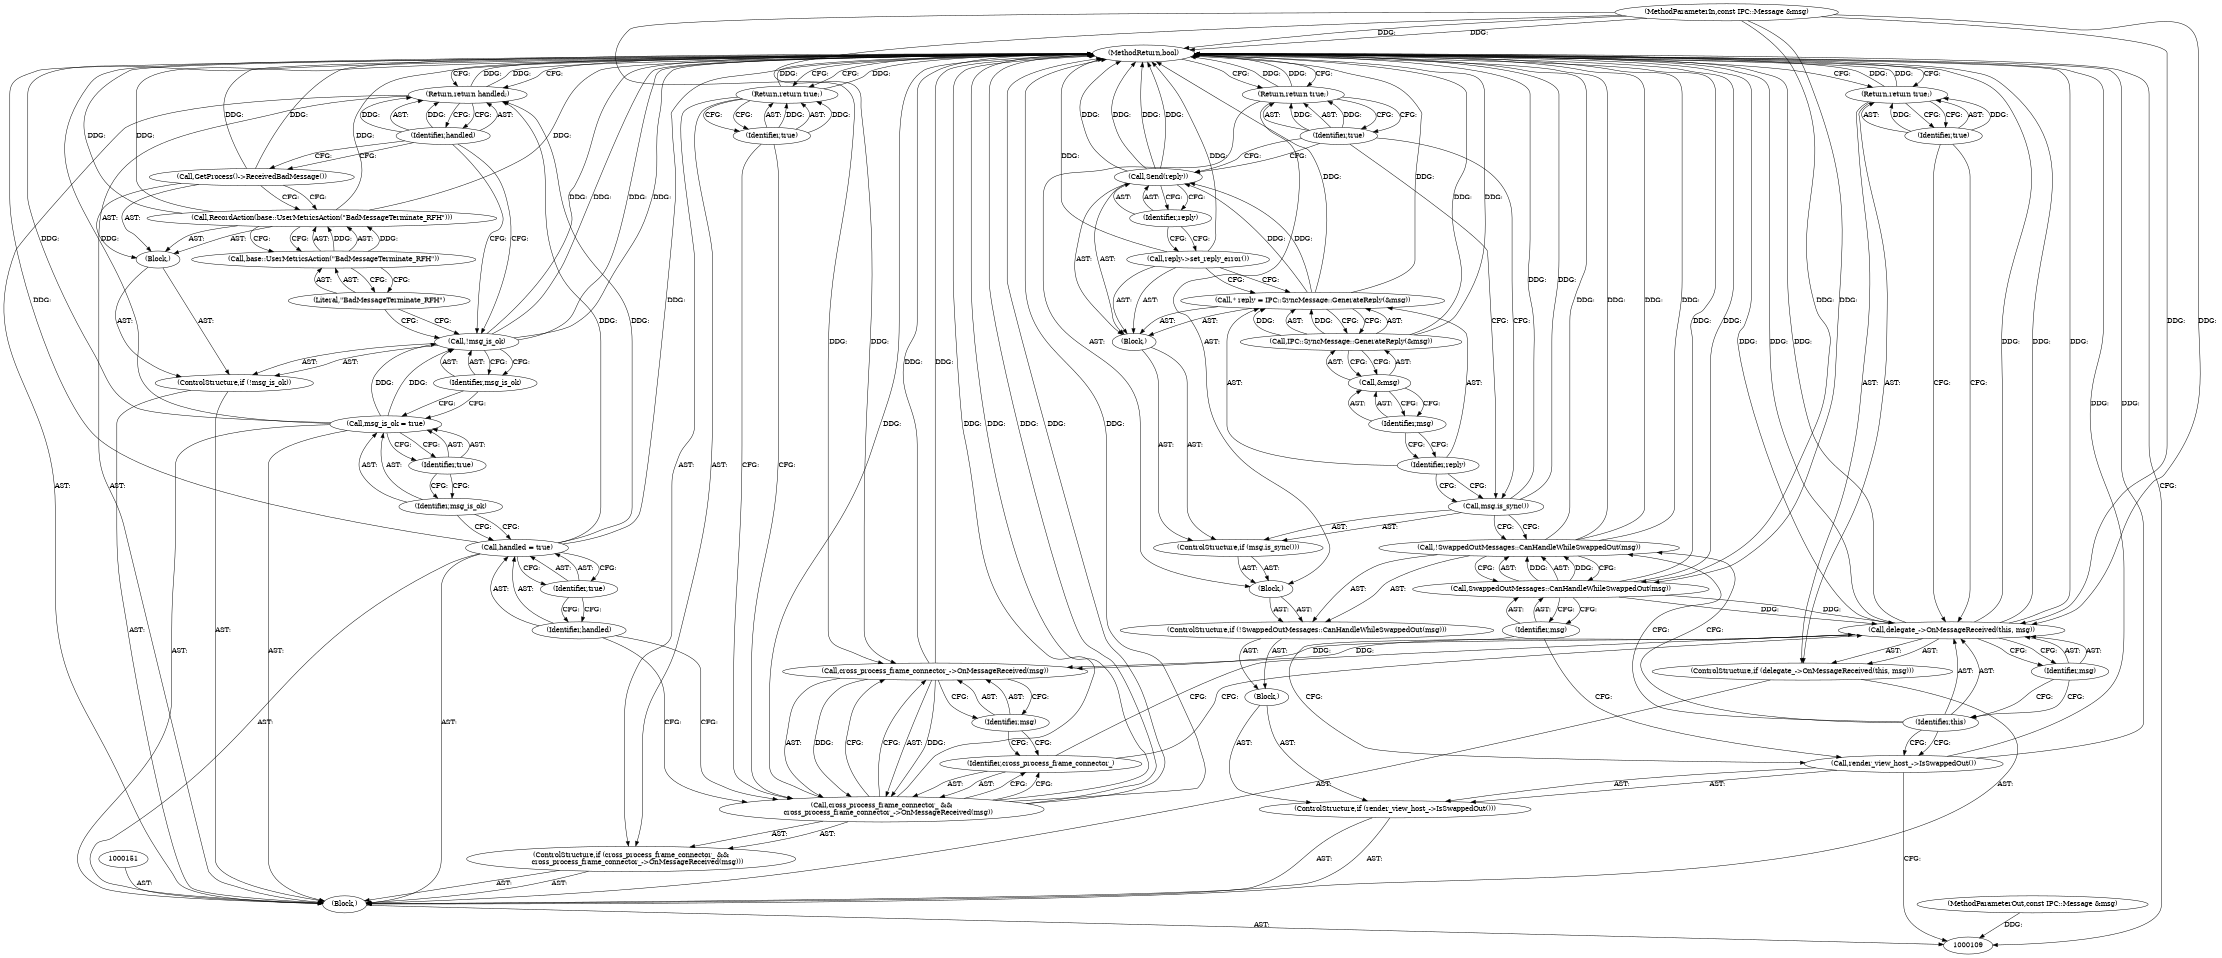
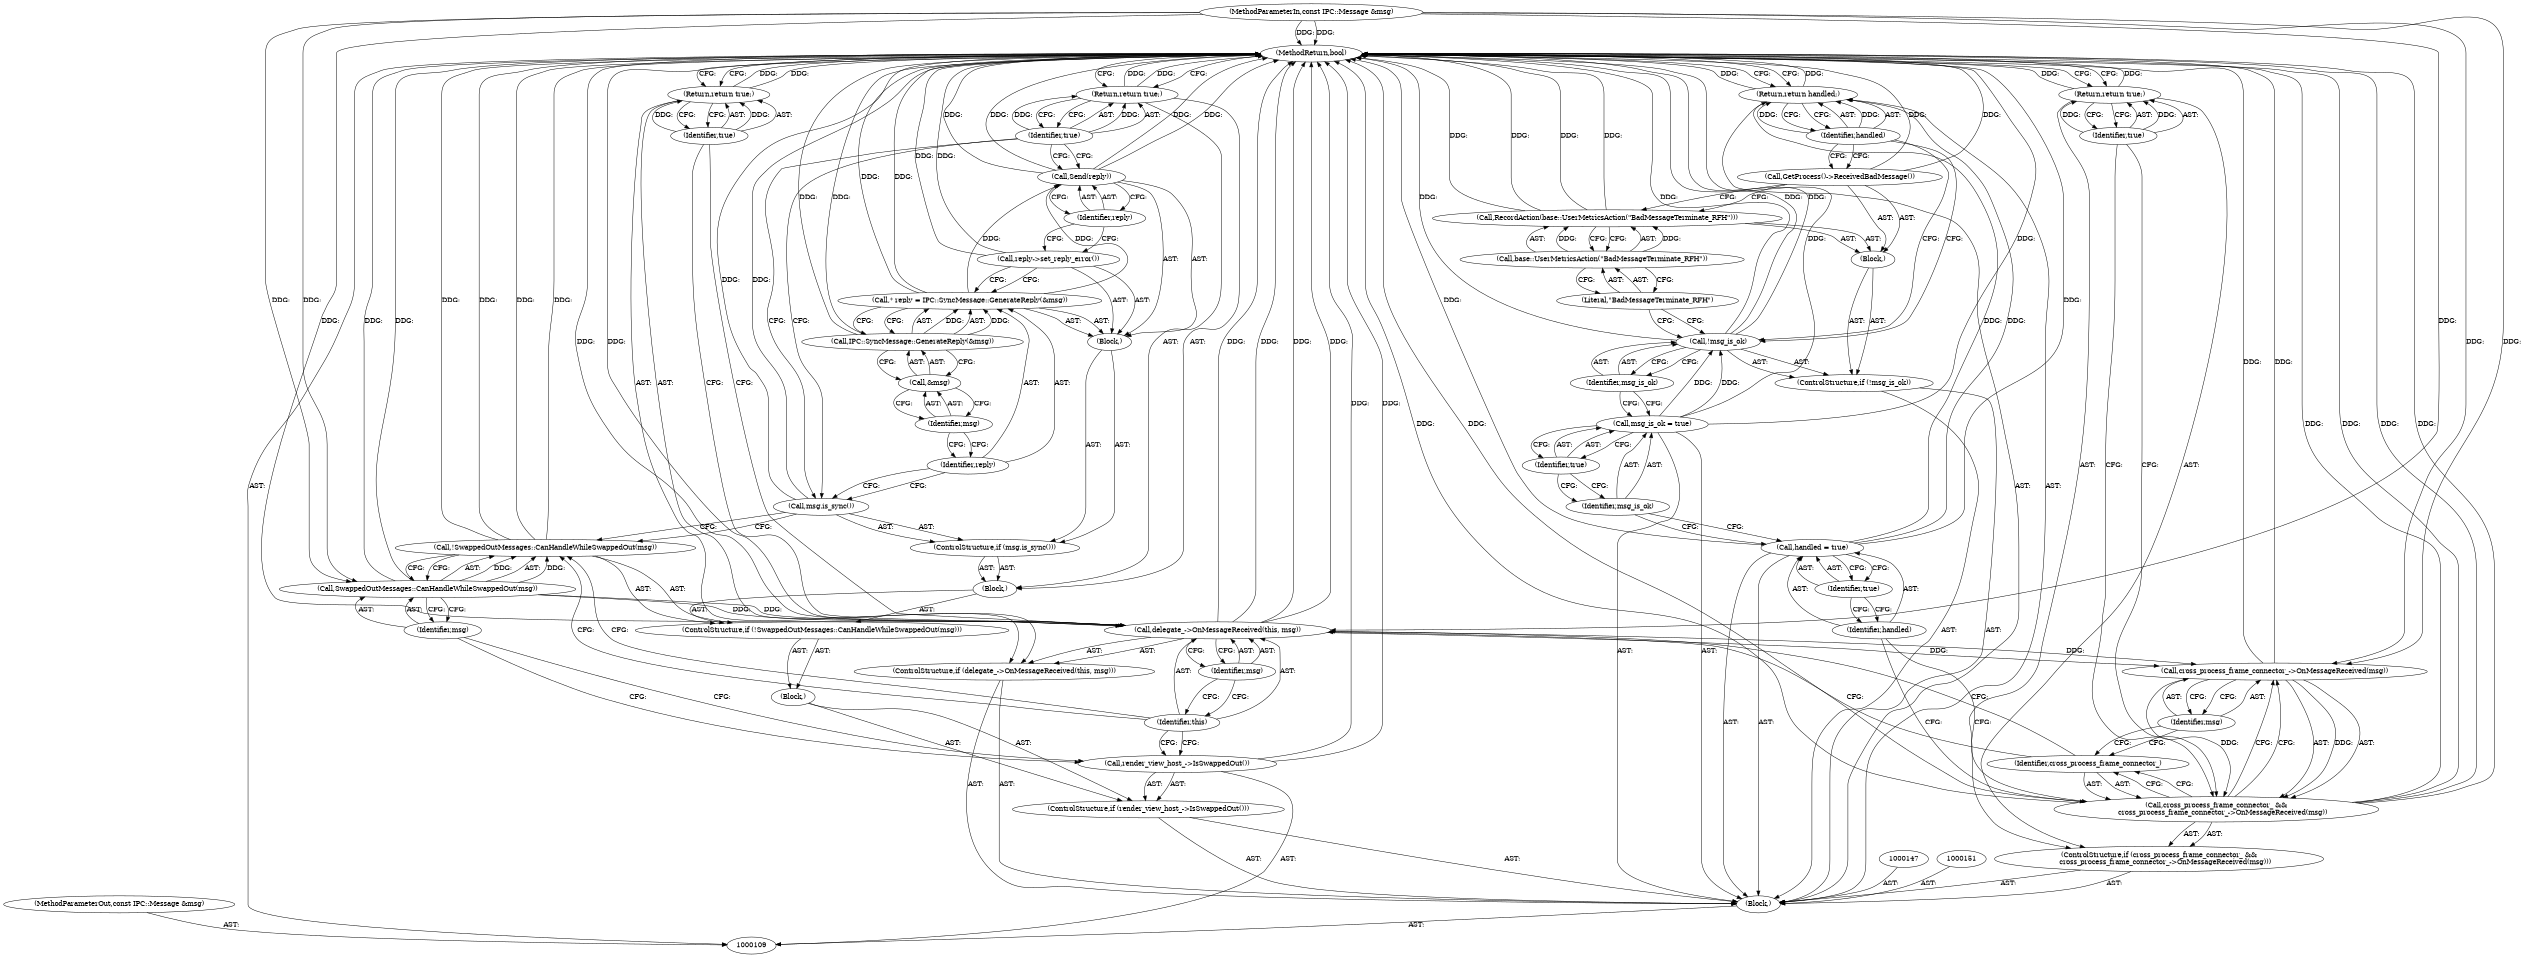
(2169, 486) -> (258, 486)
none -> (1904, 859)
(1913, 859) -> (1290, 859)
(2014, 925) -> (232, 925)
